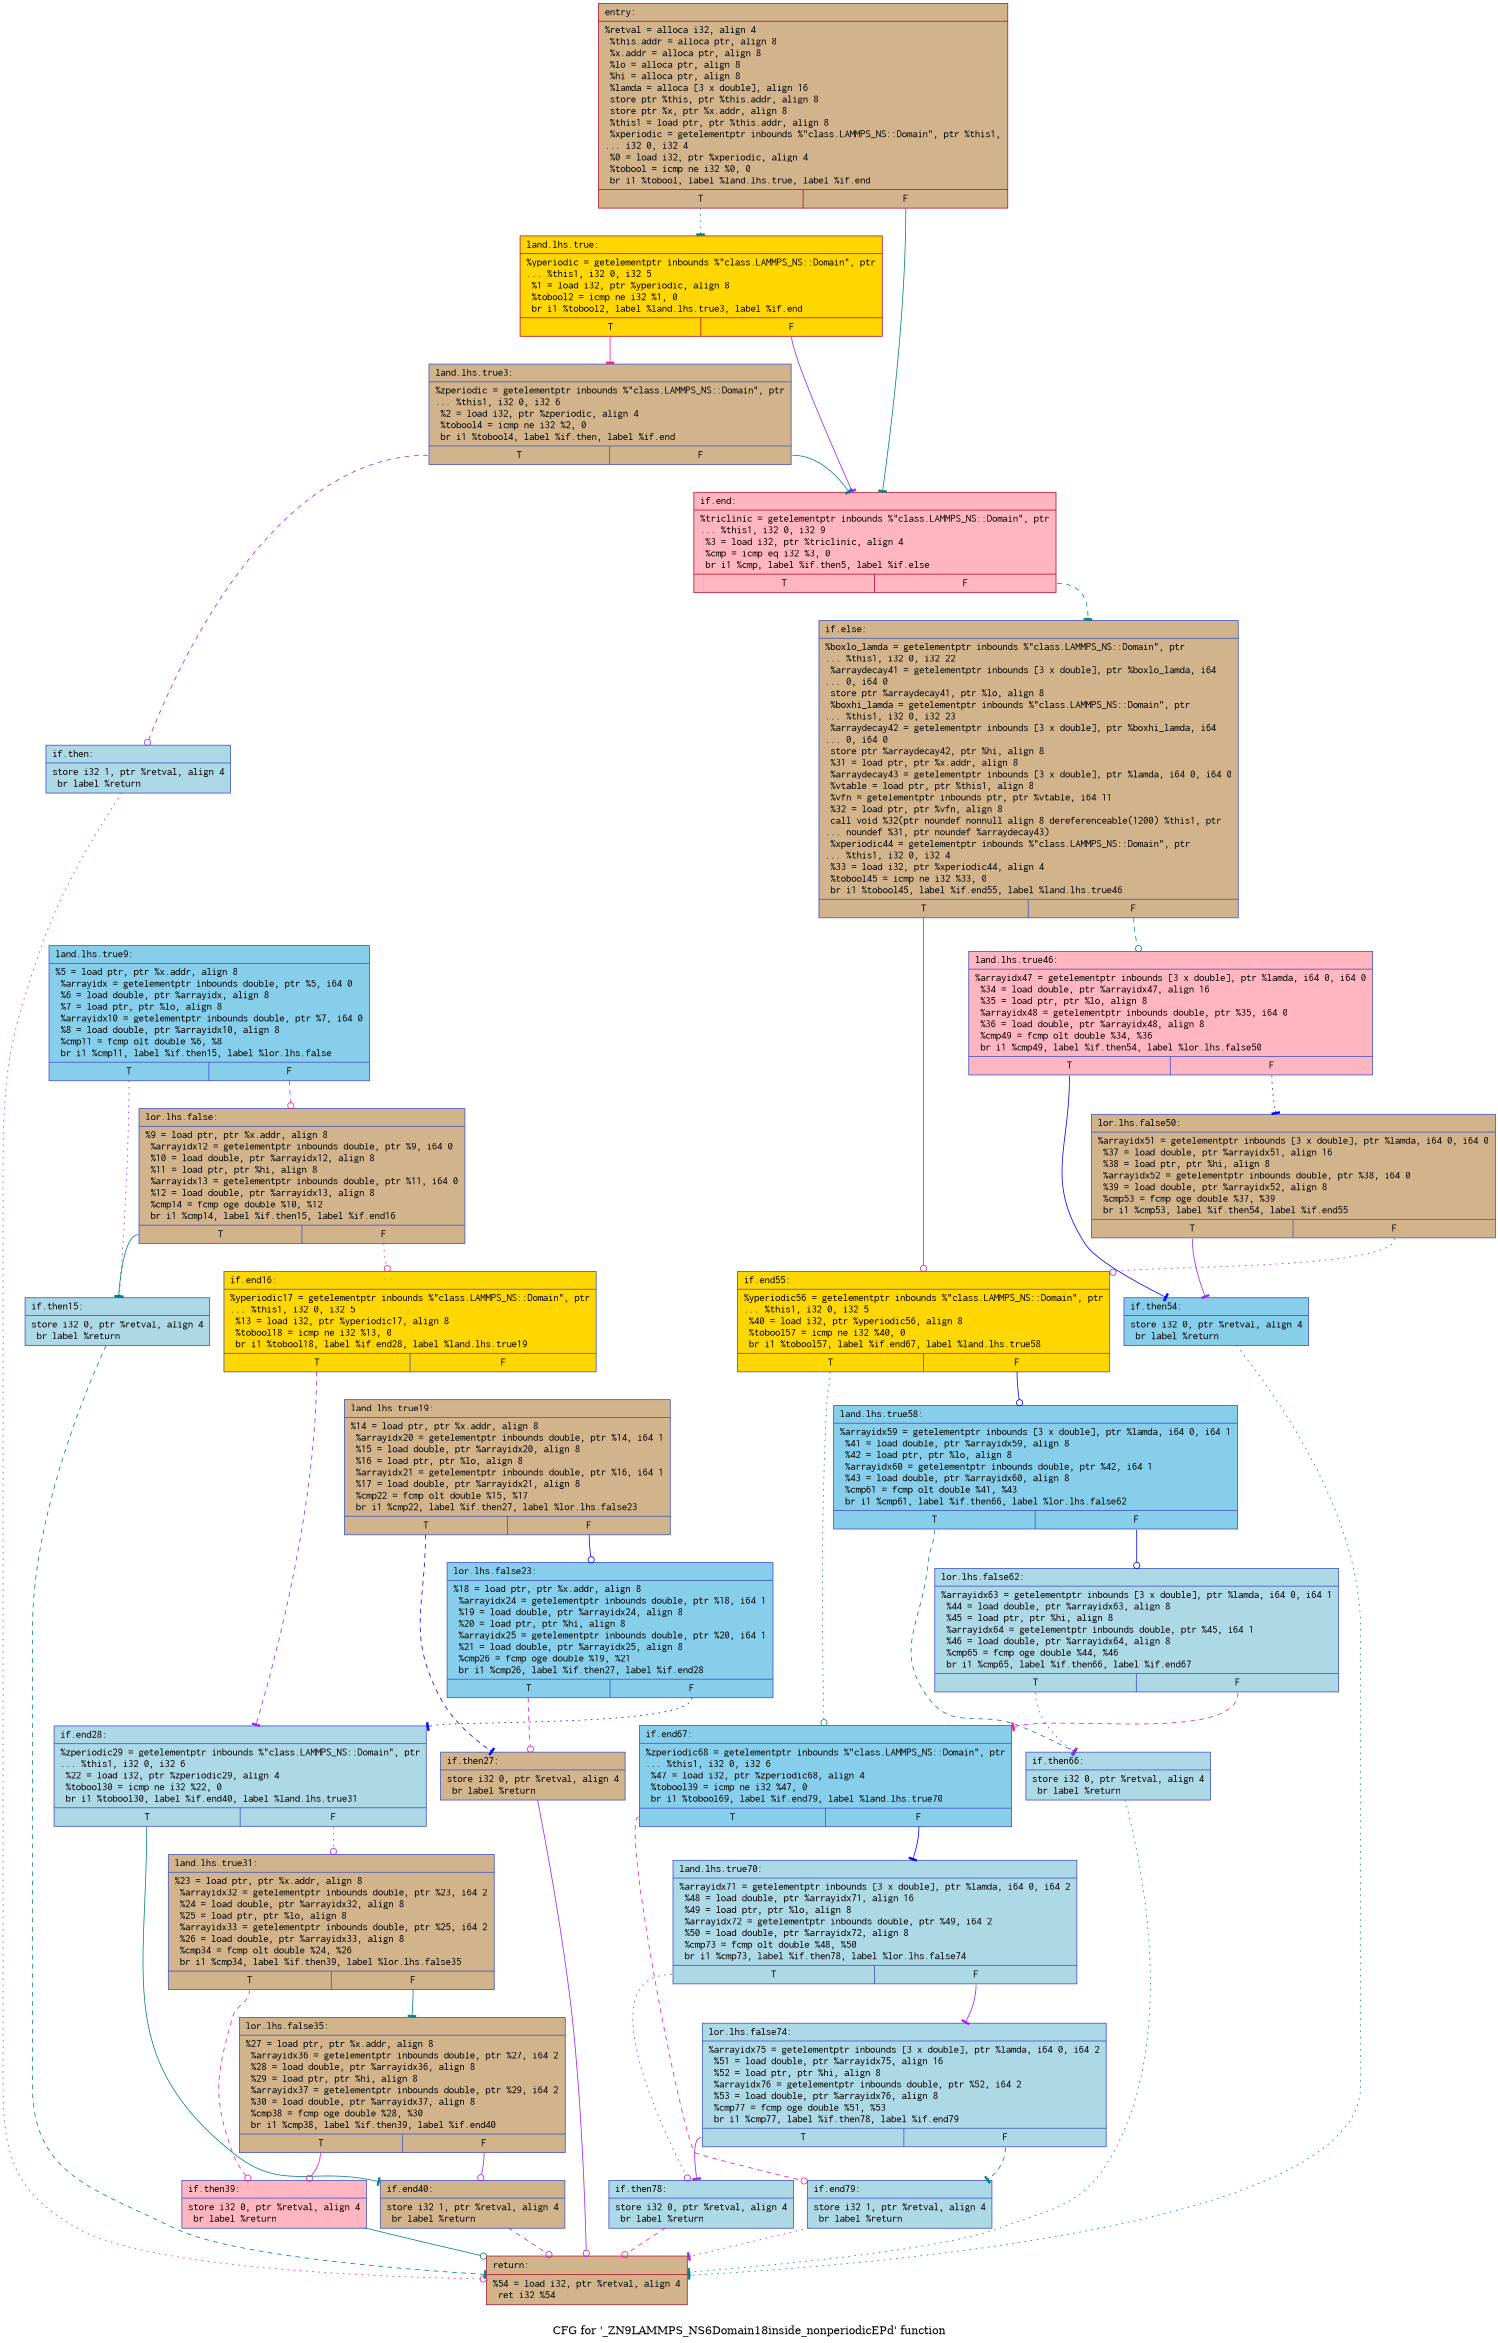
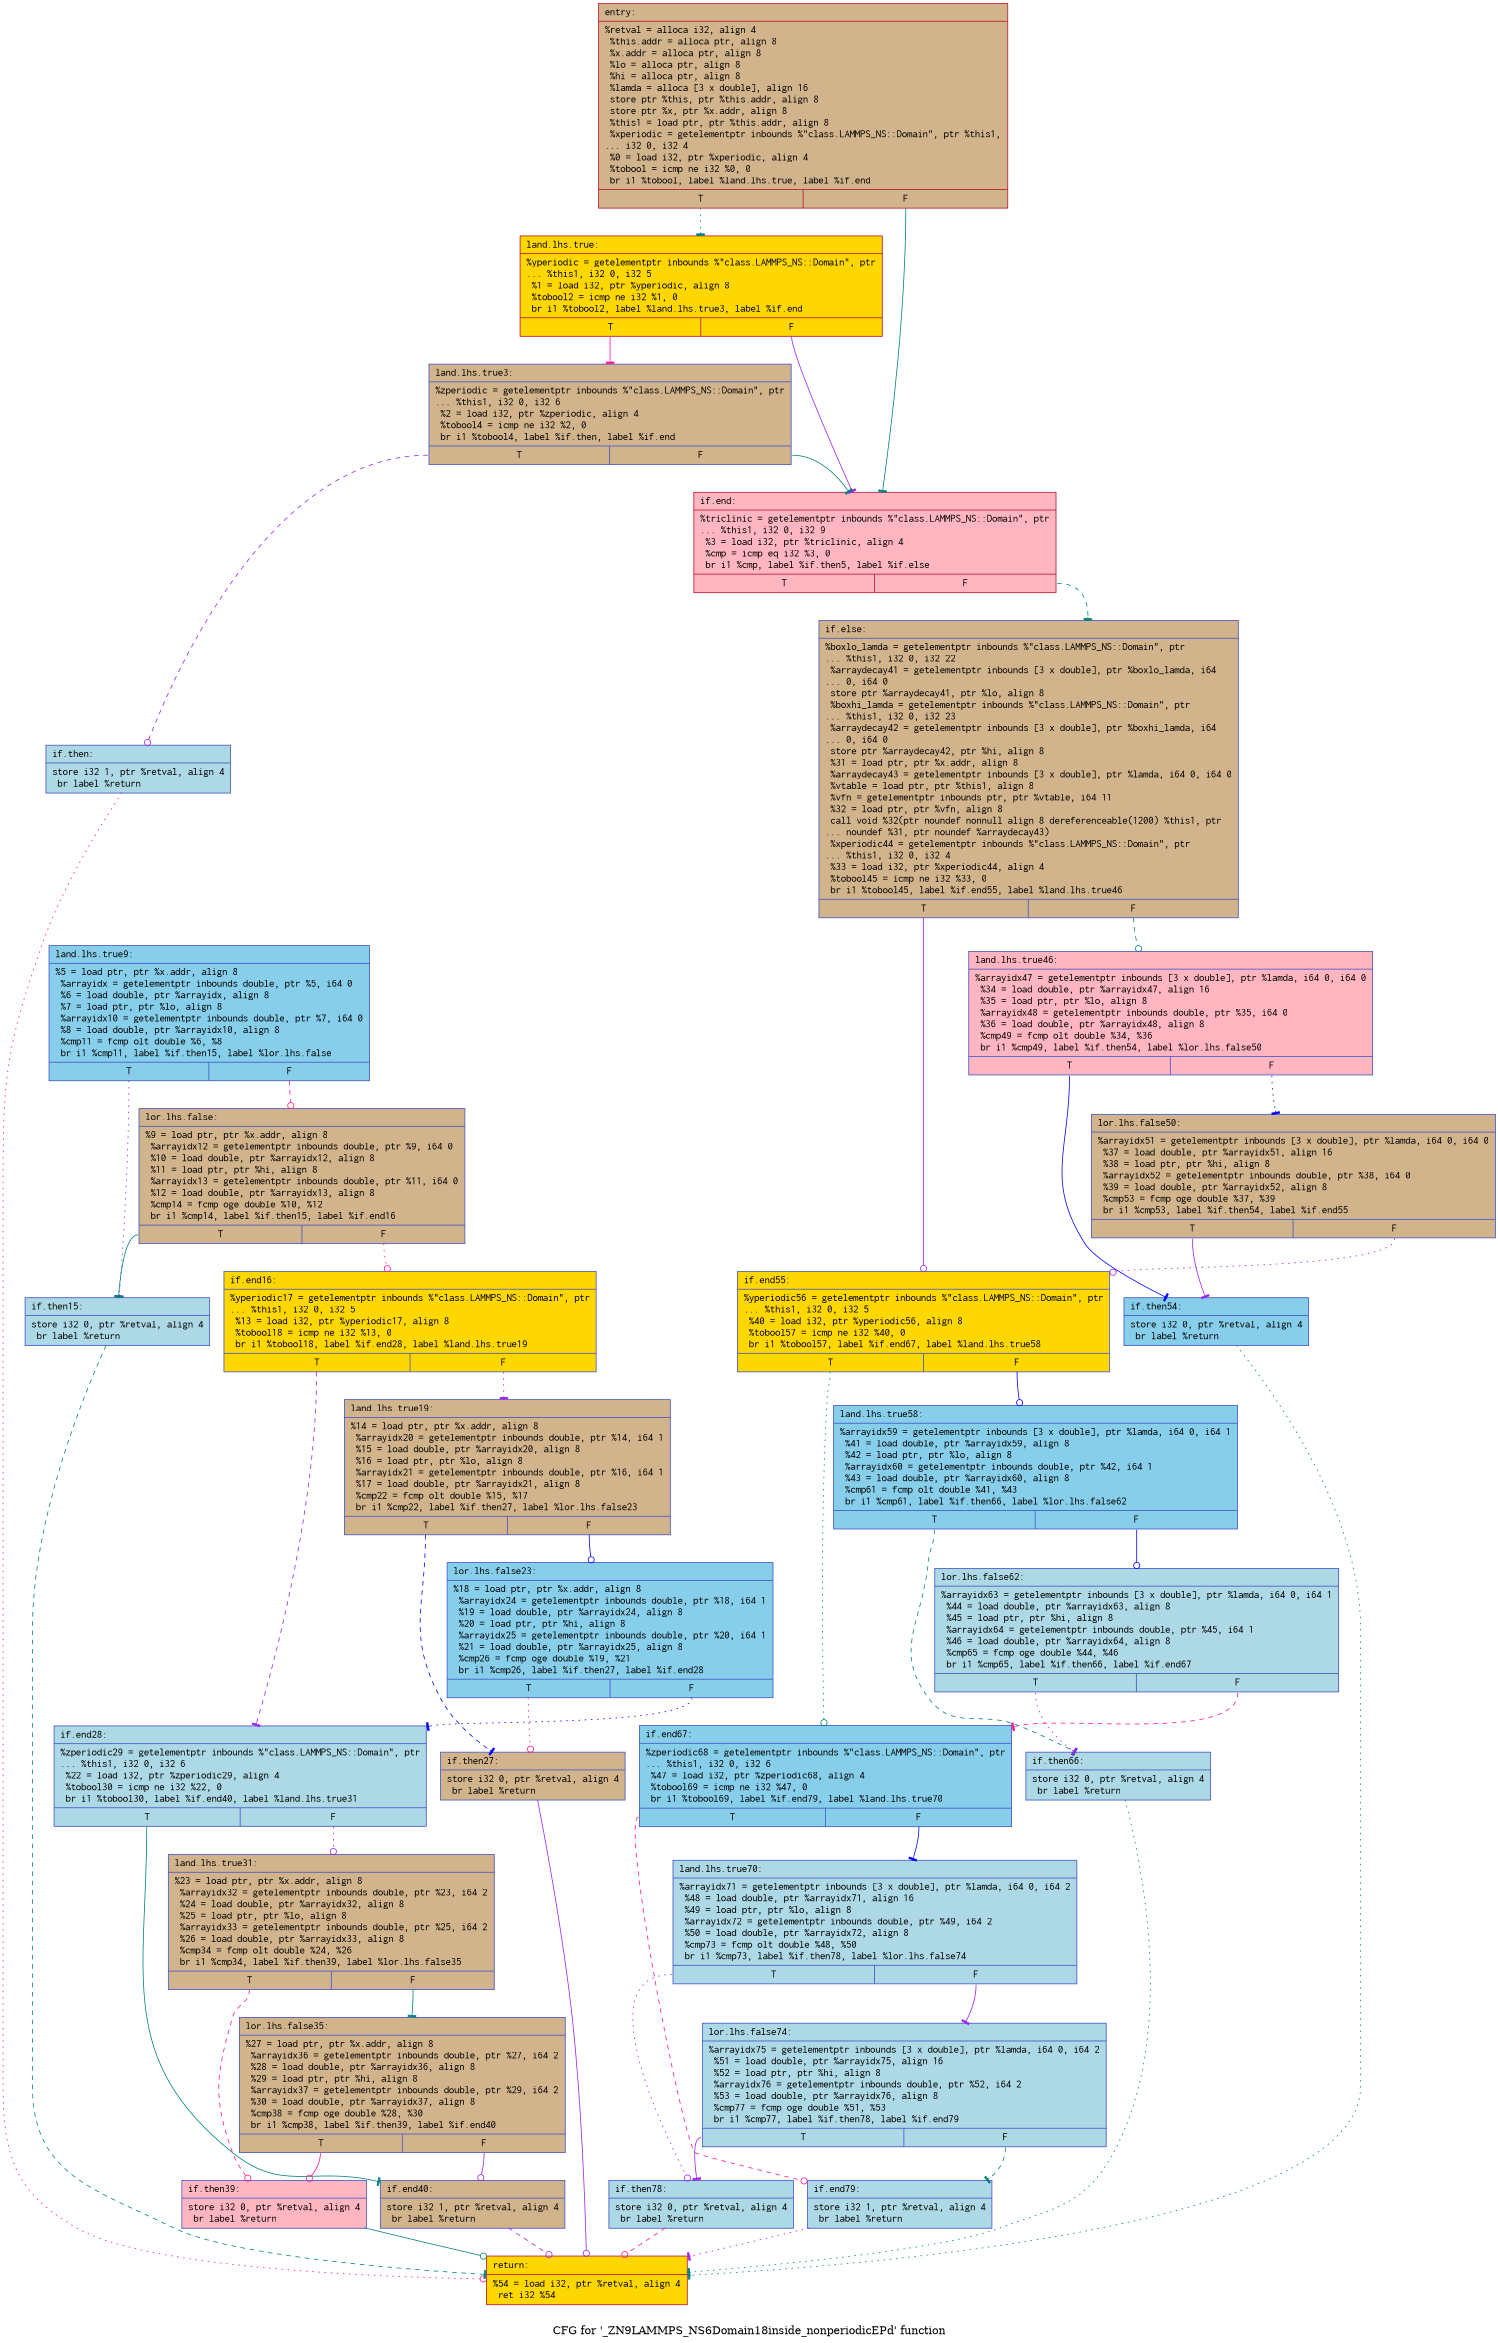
none -> (504, 1384)
(529, 1717) -> (529, 1717)
(727, 1787) -> (727, 1787)
(587, 2280) -> (587, 2280)
